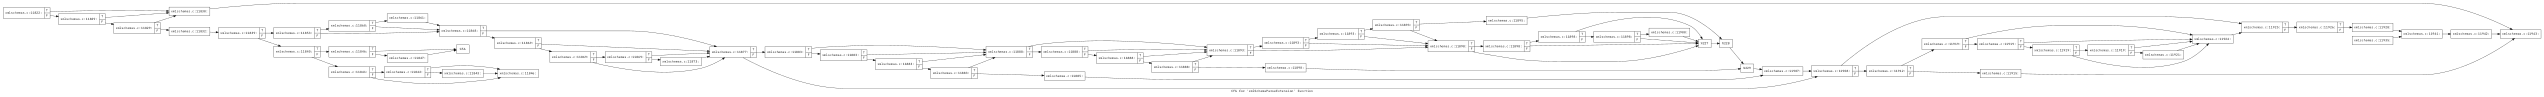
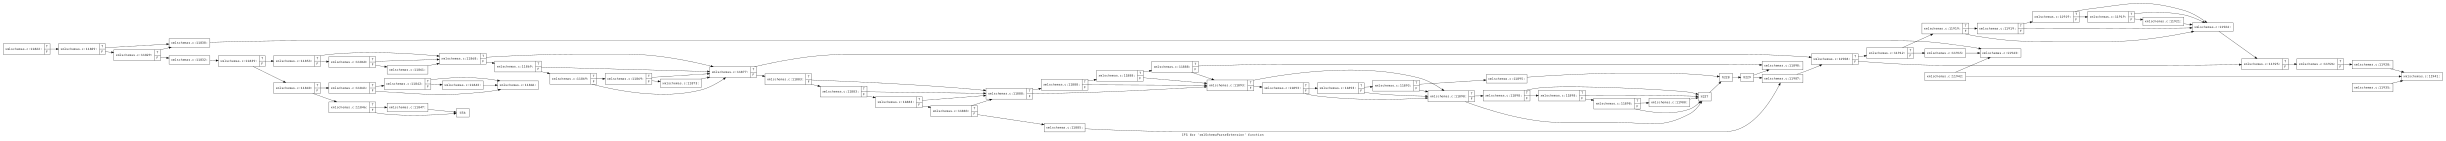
(108, 11) -> none
(2445, 34) -> (2182, 76)
(1522, 70) -> (1760, 73)
